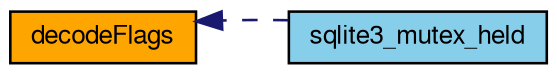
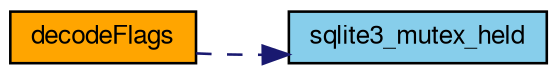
(255, 20) -> (229, 54)
